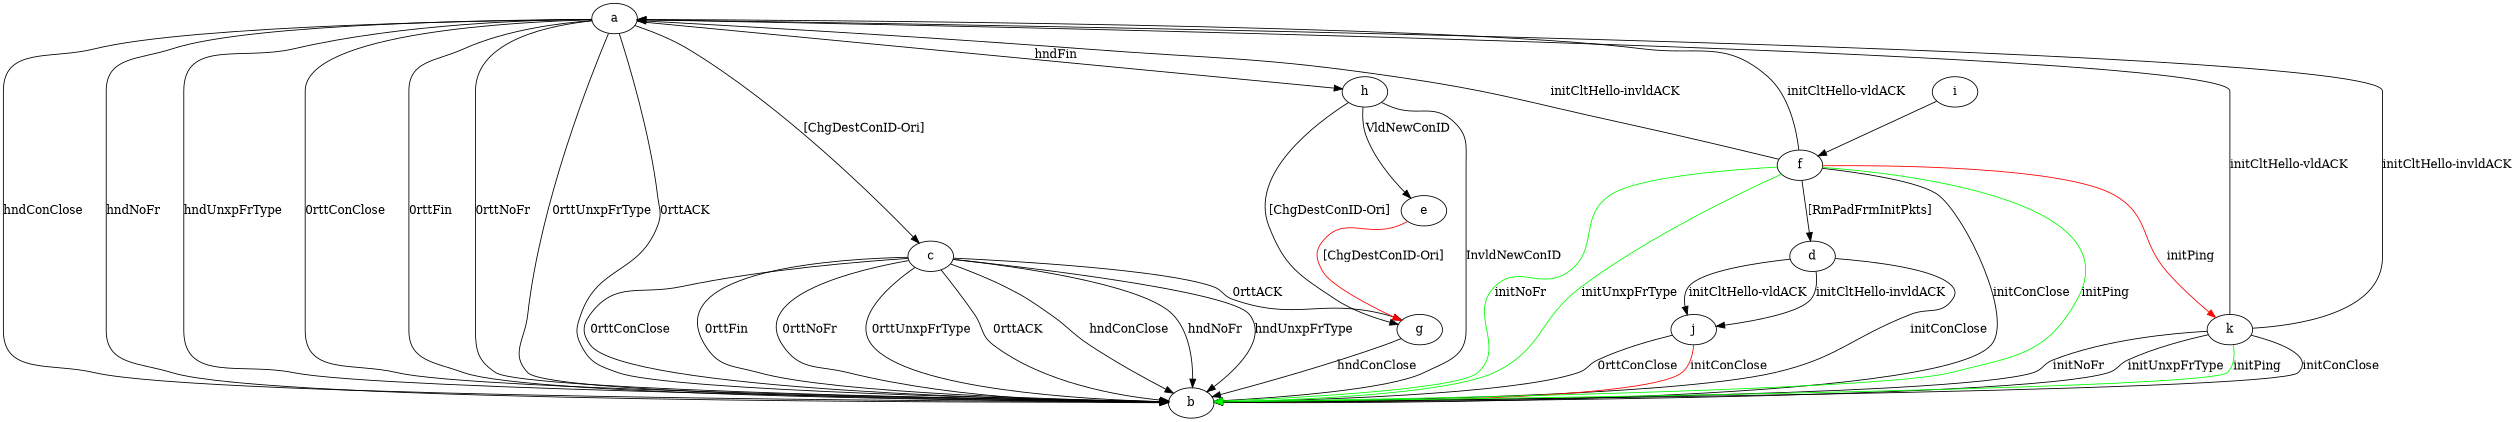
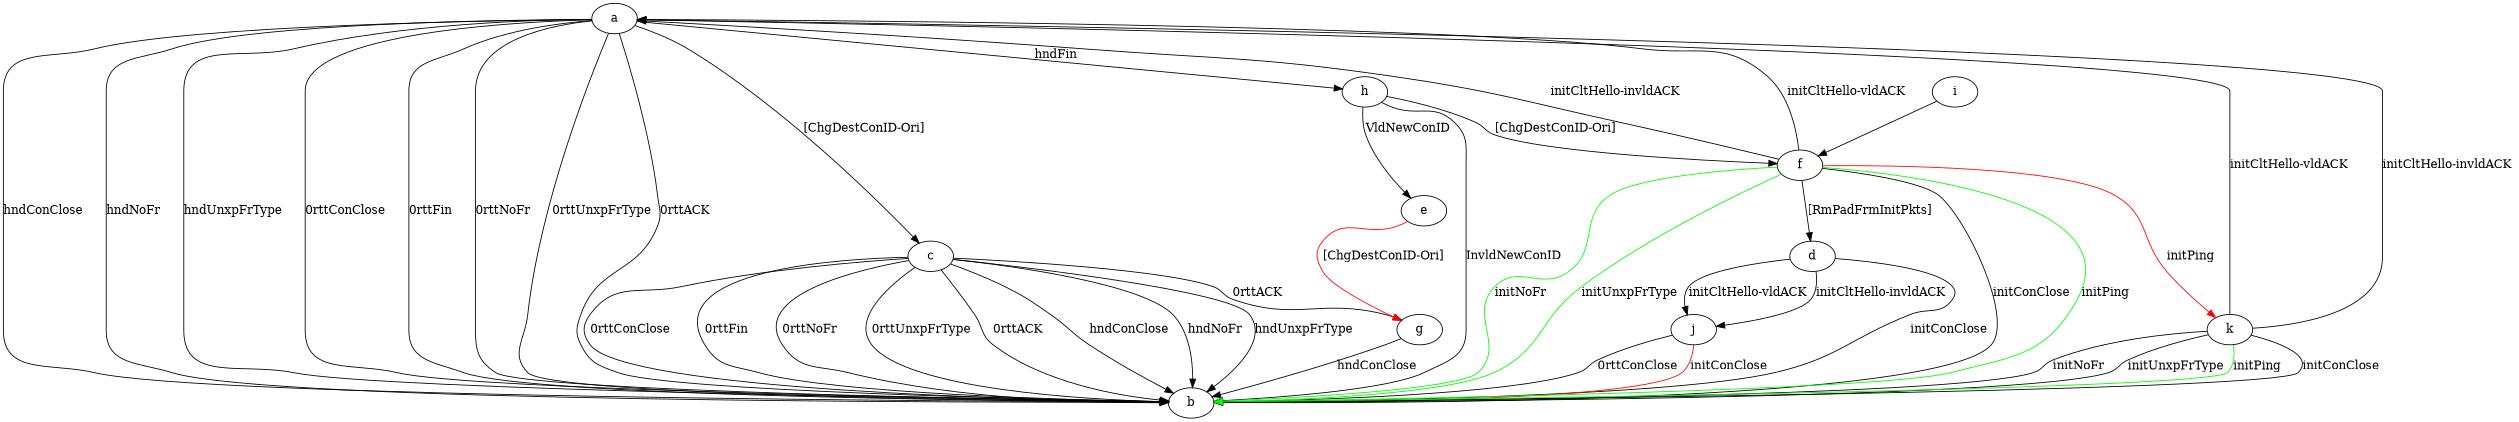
(1269, 227) -> (1573, 149)
